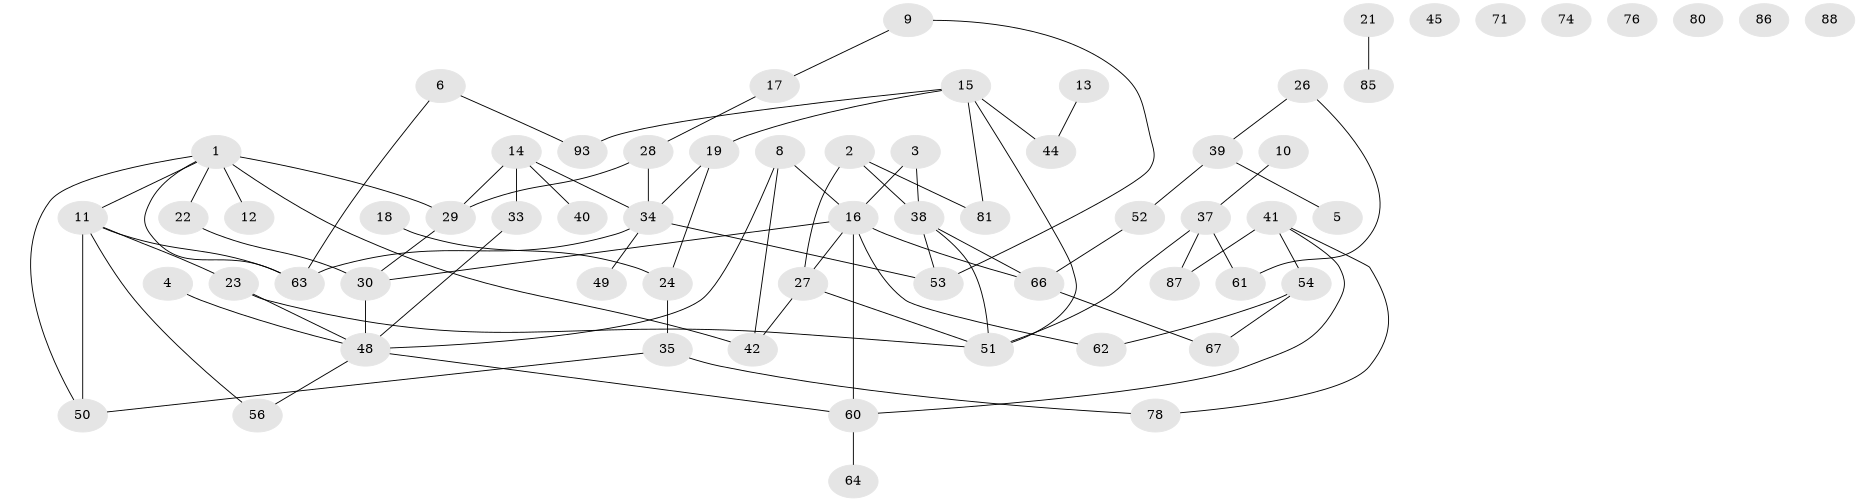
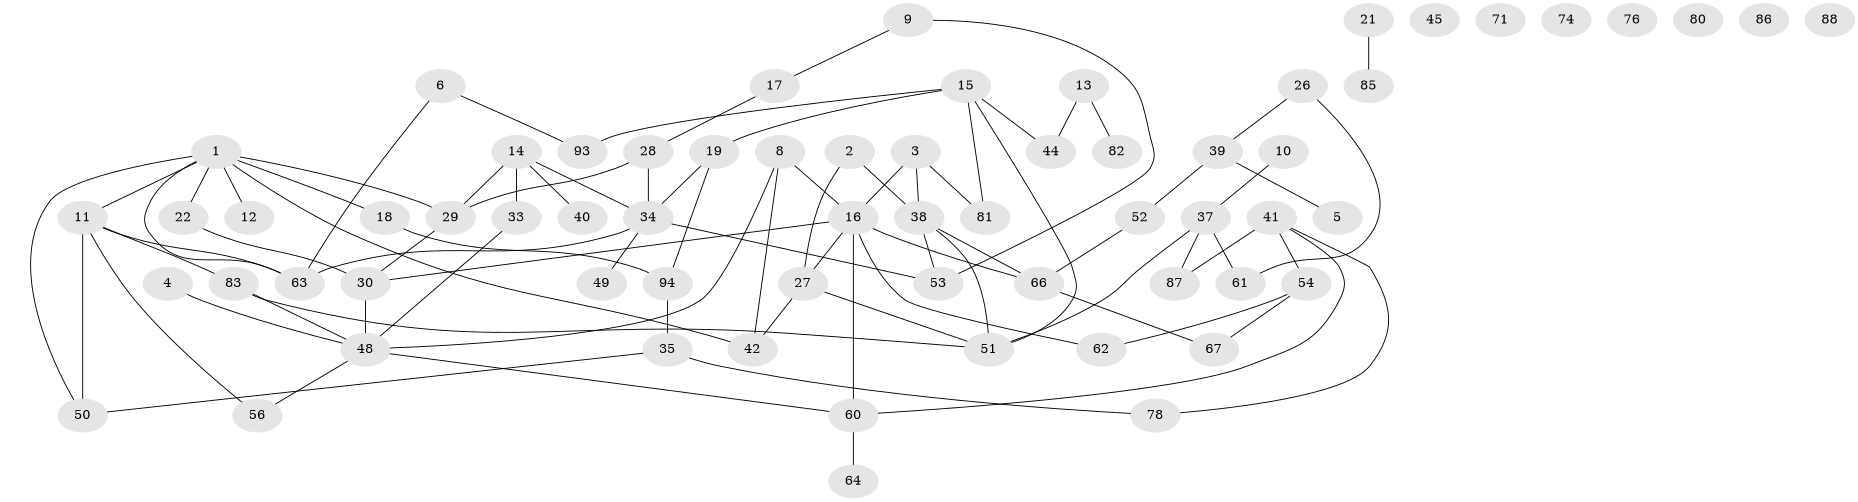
none -> (1117, 152)
(910, 181) -> (950, 185)
none -> (301, 184)
(234, 284) -> (234, 284)
(668, 284) -> (668, 284)
